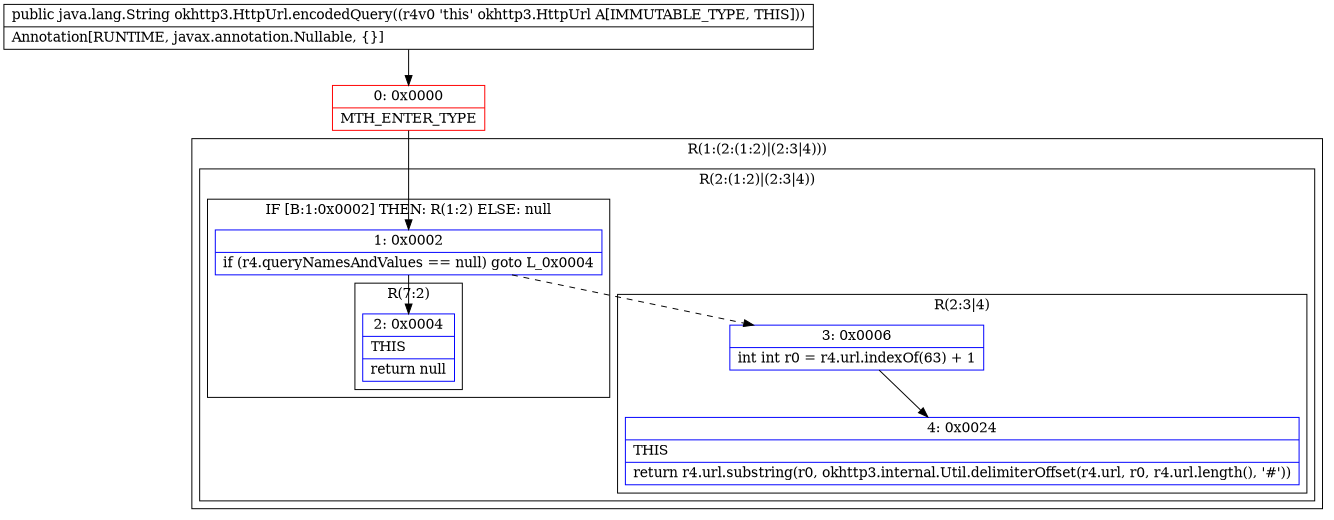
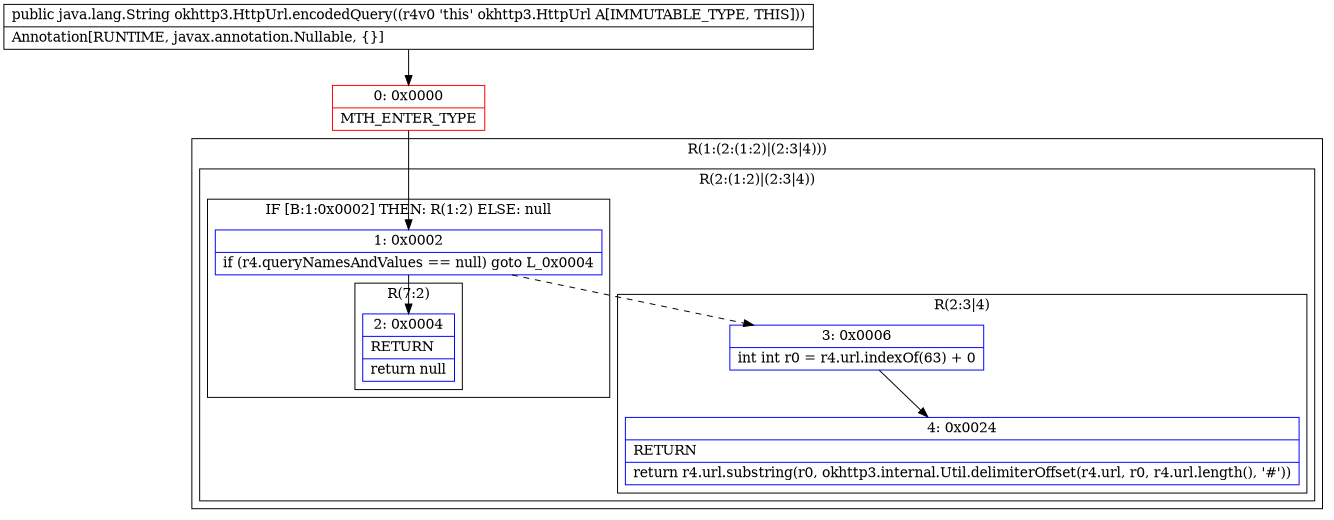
(389, 347) -> (402, 347)
(857, 358) -> (857, 358)
(651, 451) -> (665, 451)
